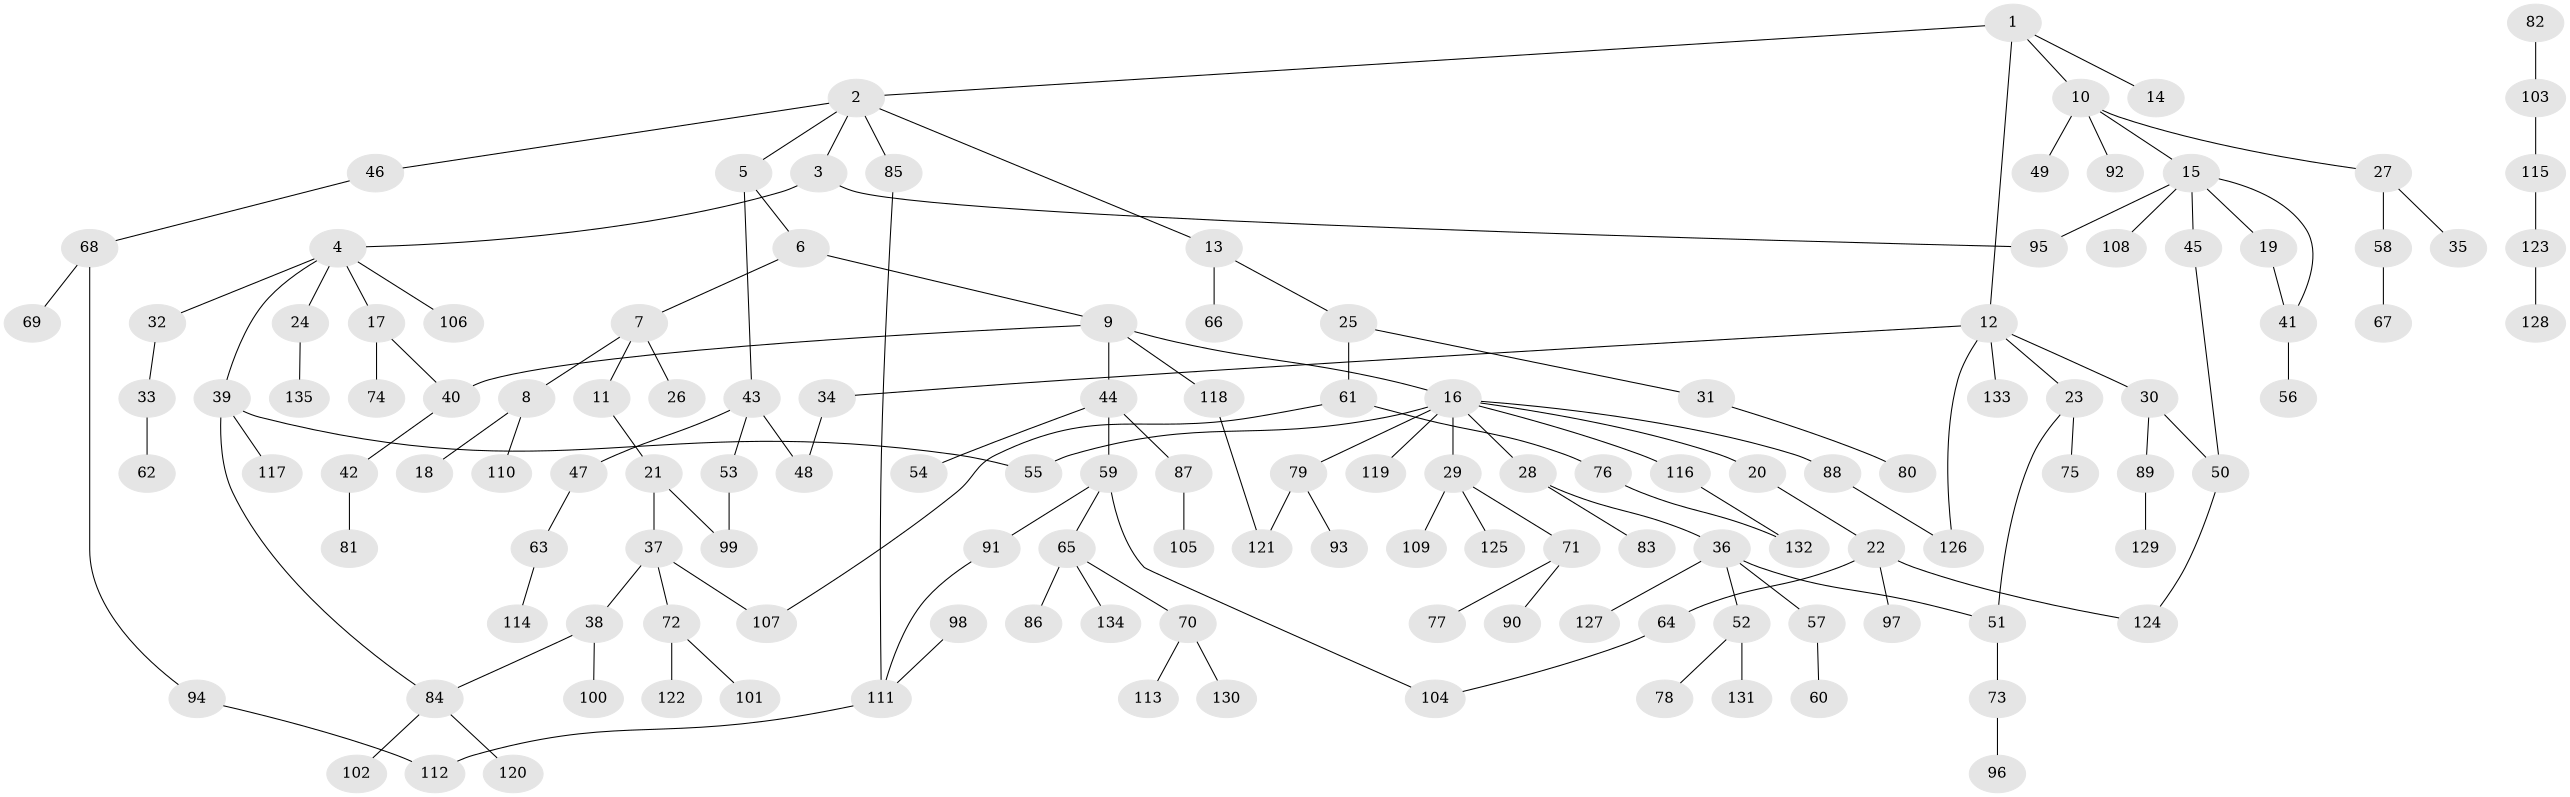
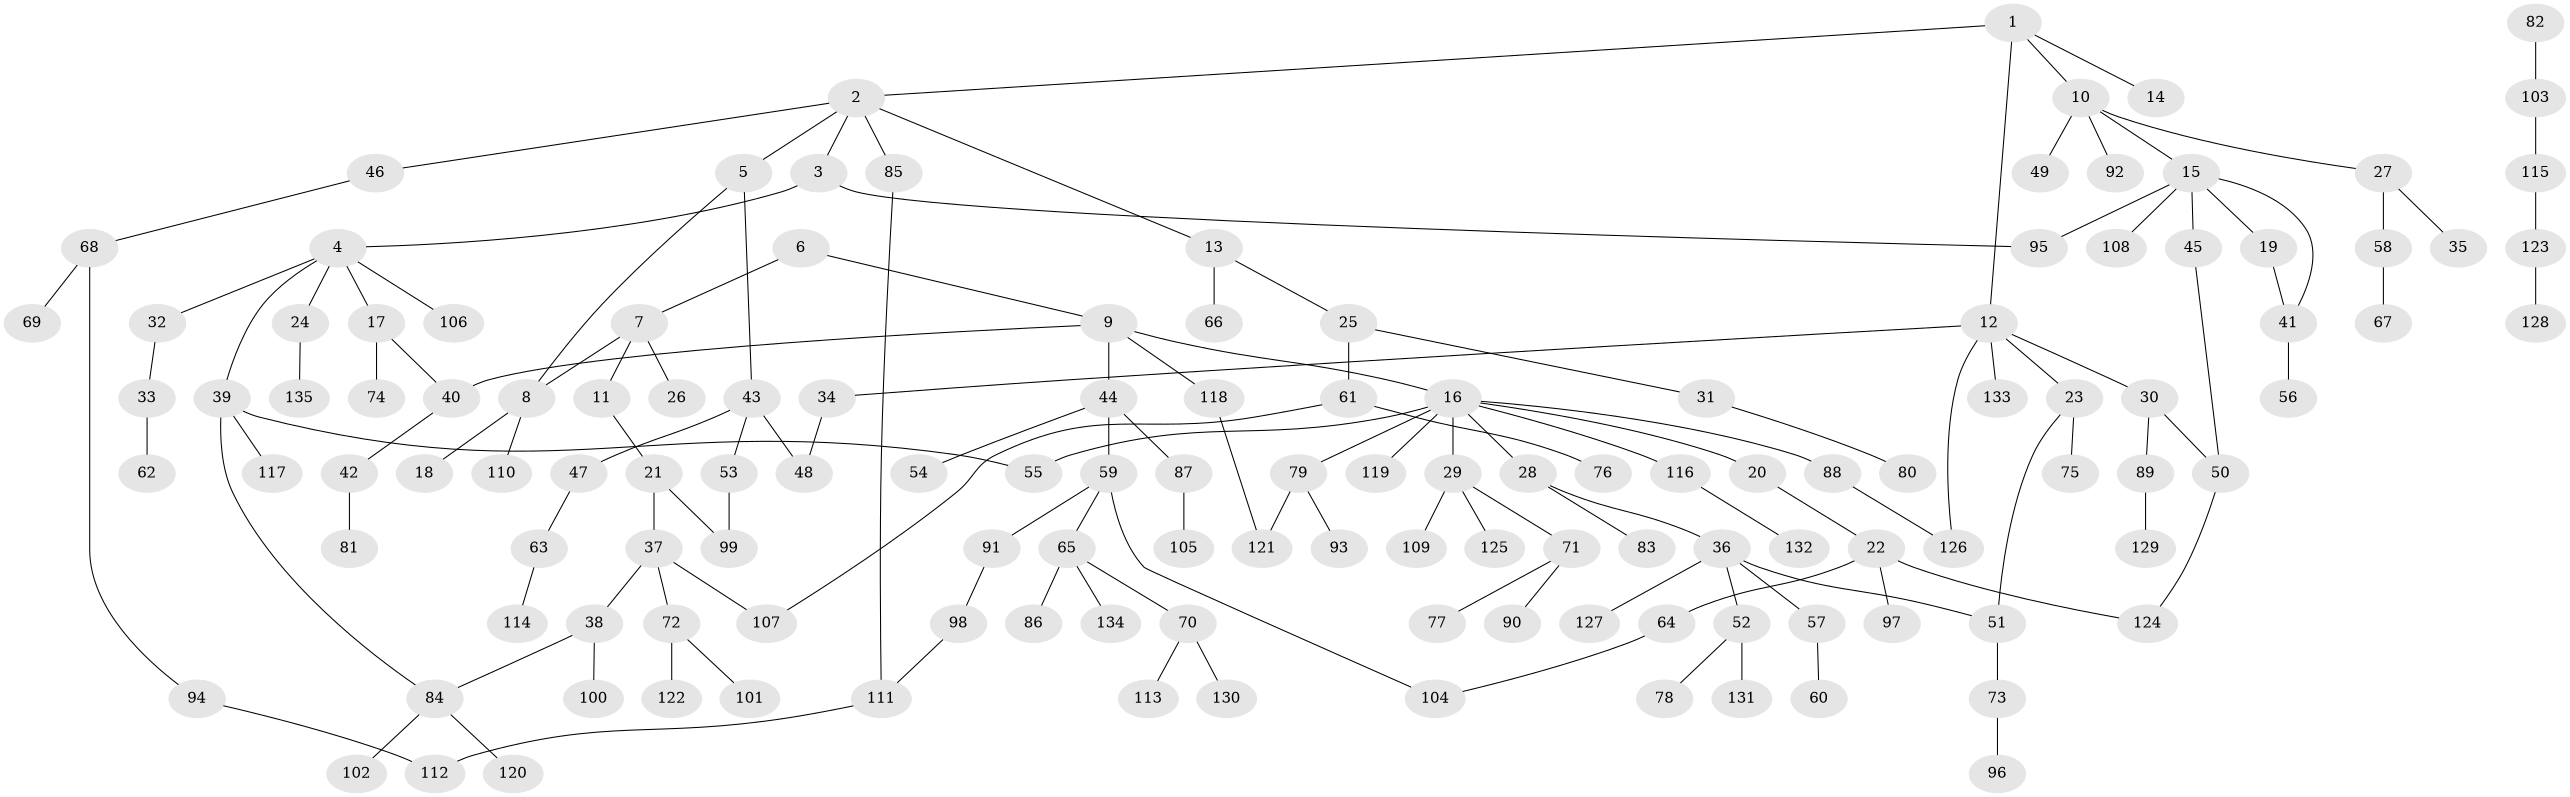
(772, 211) -> (627, 279)
(1700, 511) -> none
(916, 612) -> (975, 586)
